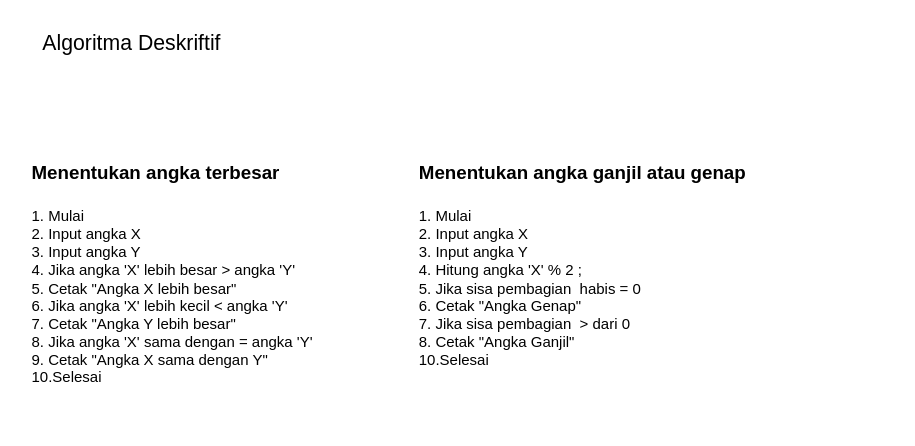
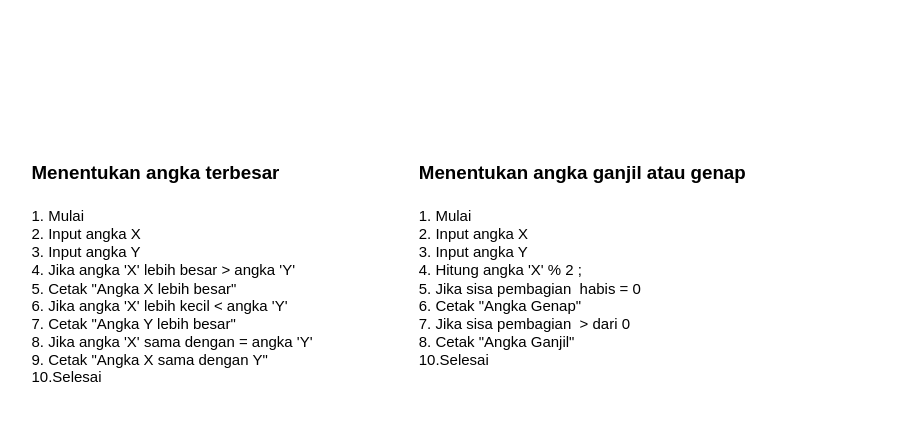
(132, 44) -> none
